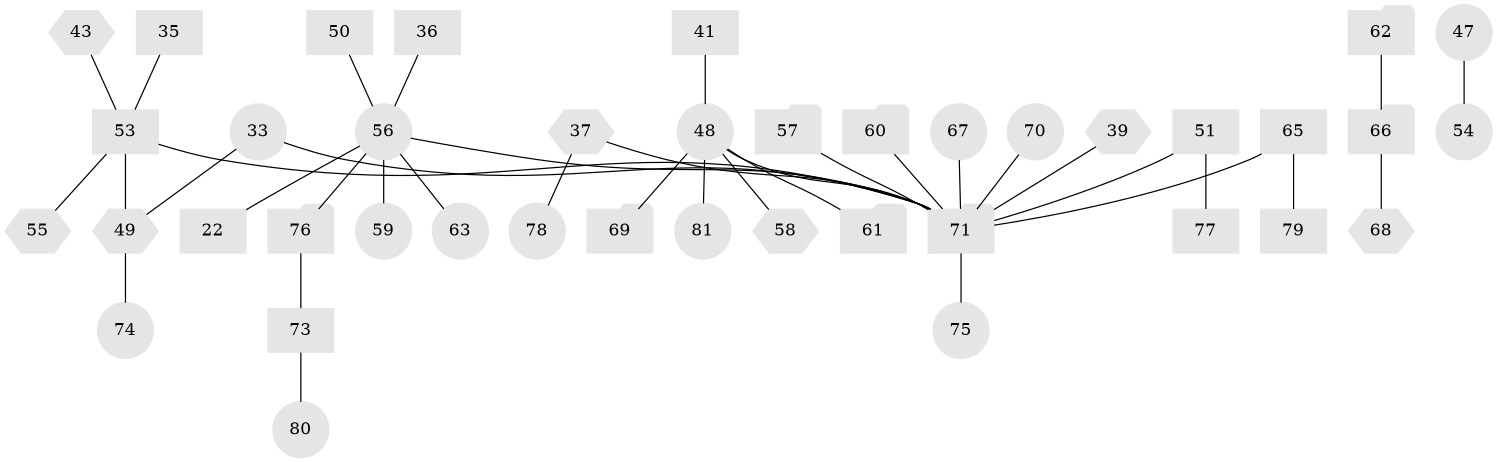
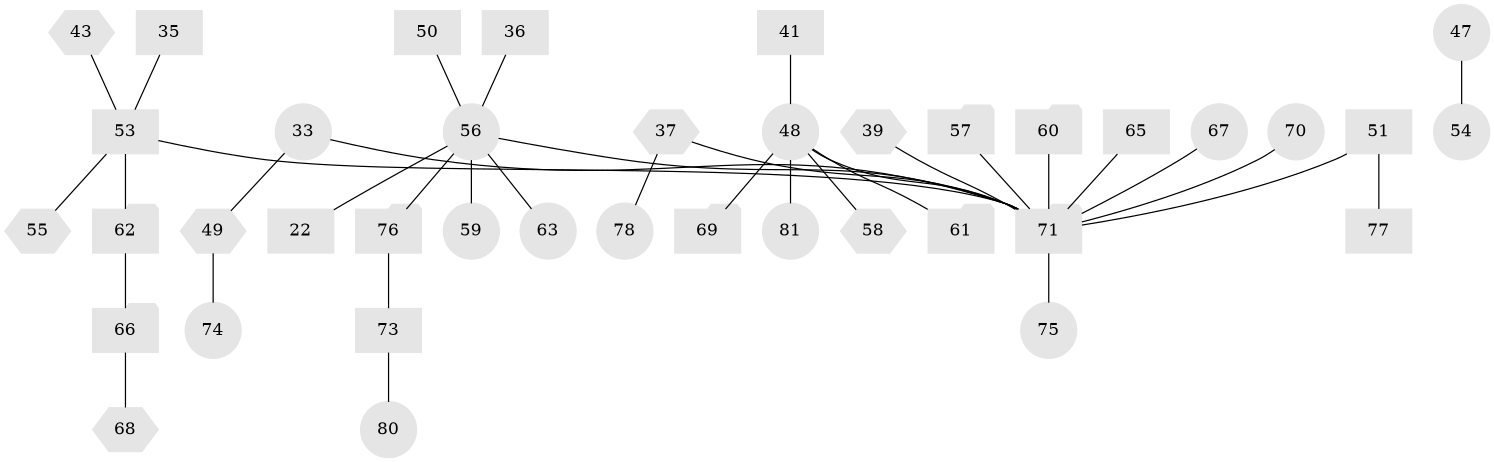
(125, 181) -> (125, 181)
(1294, 231) -> none
